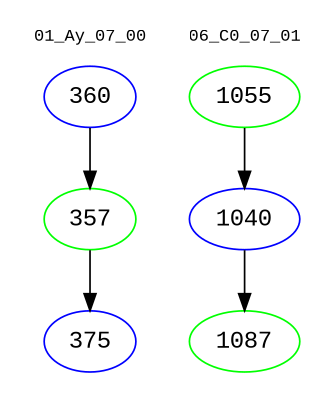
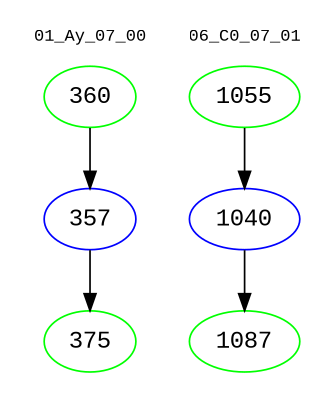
(90, 97) -> (90, 97)
(90, 219) -> (90, 219)
(90, 341) -> (90, 341)
